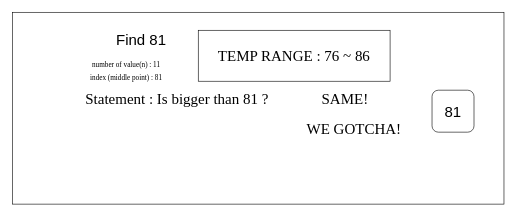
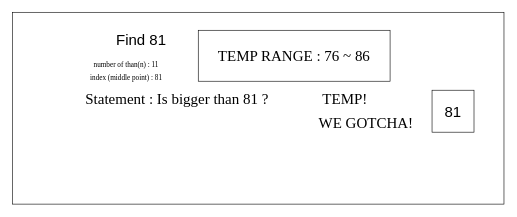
(126, 65) -> (126, 65)
(345, 99) -> (345, 99)
(453, 111) -> (453, 111)
(354, 129) -> (366, 123)
